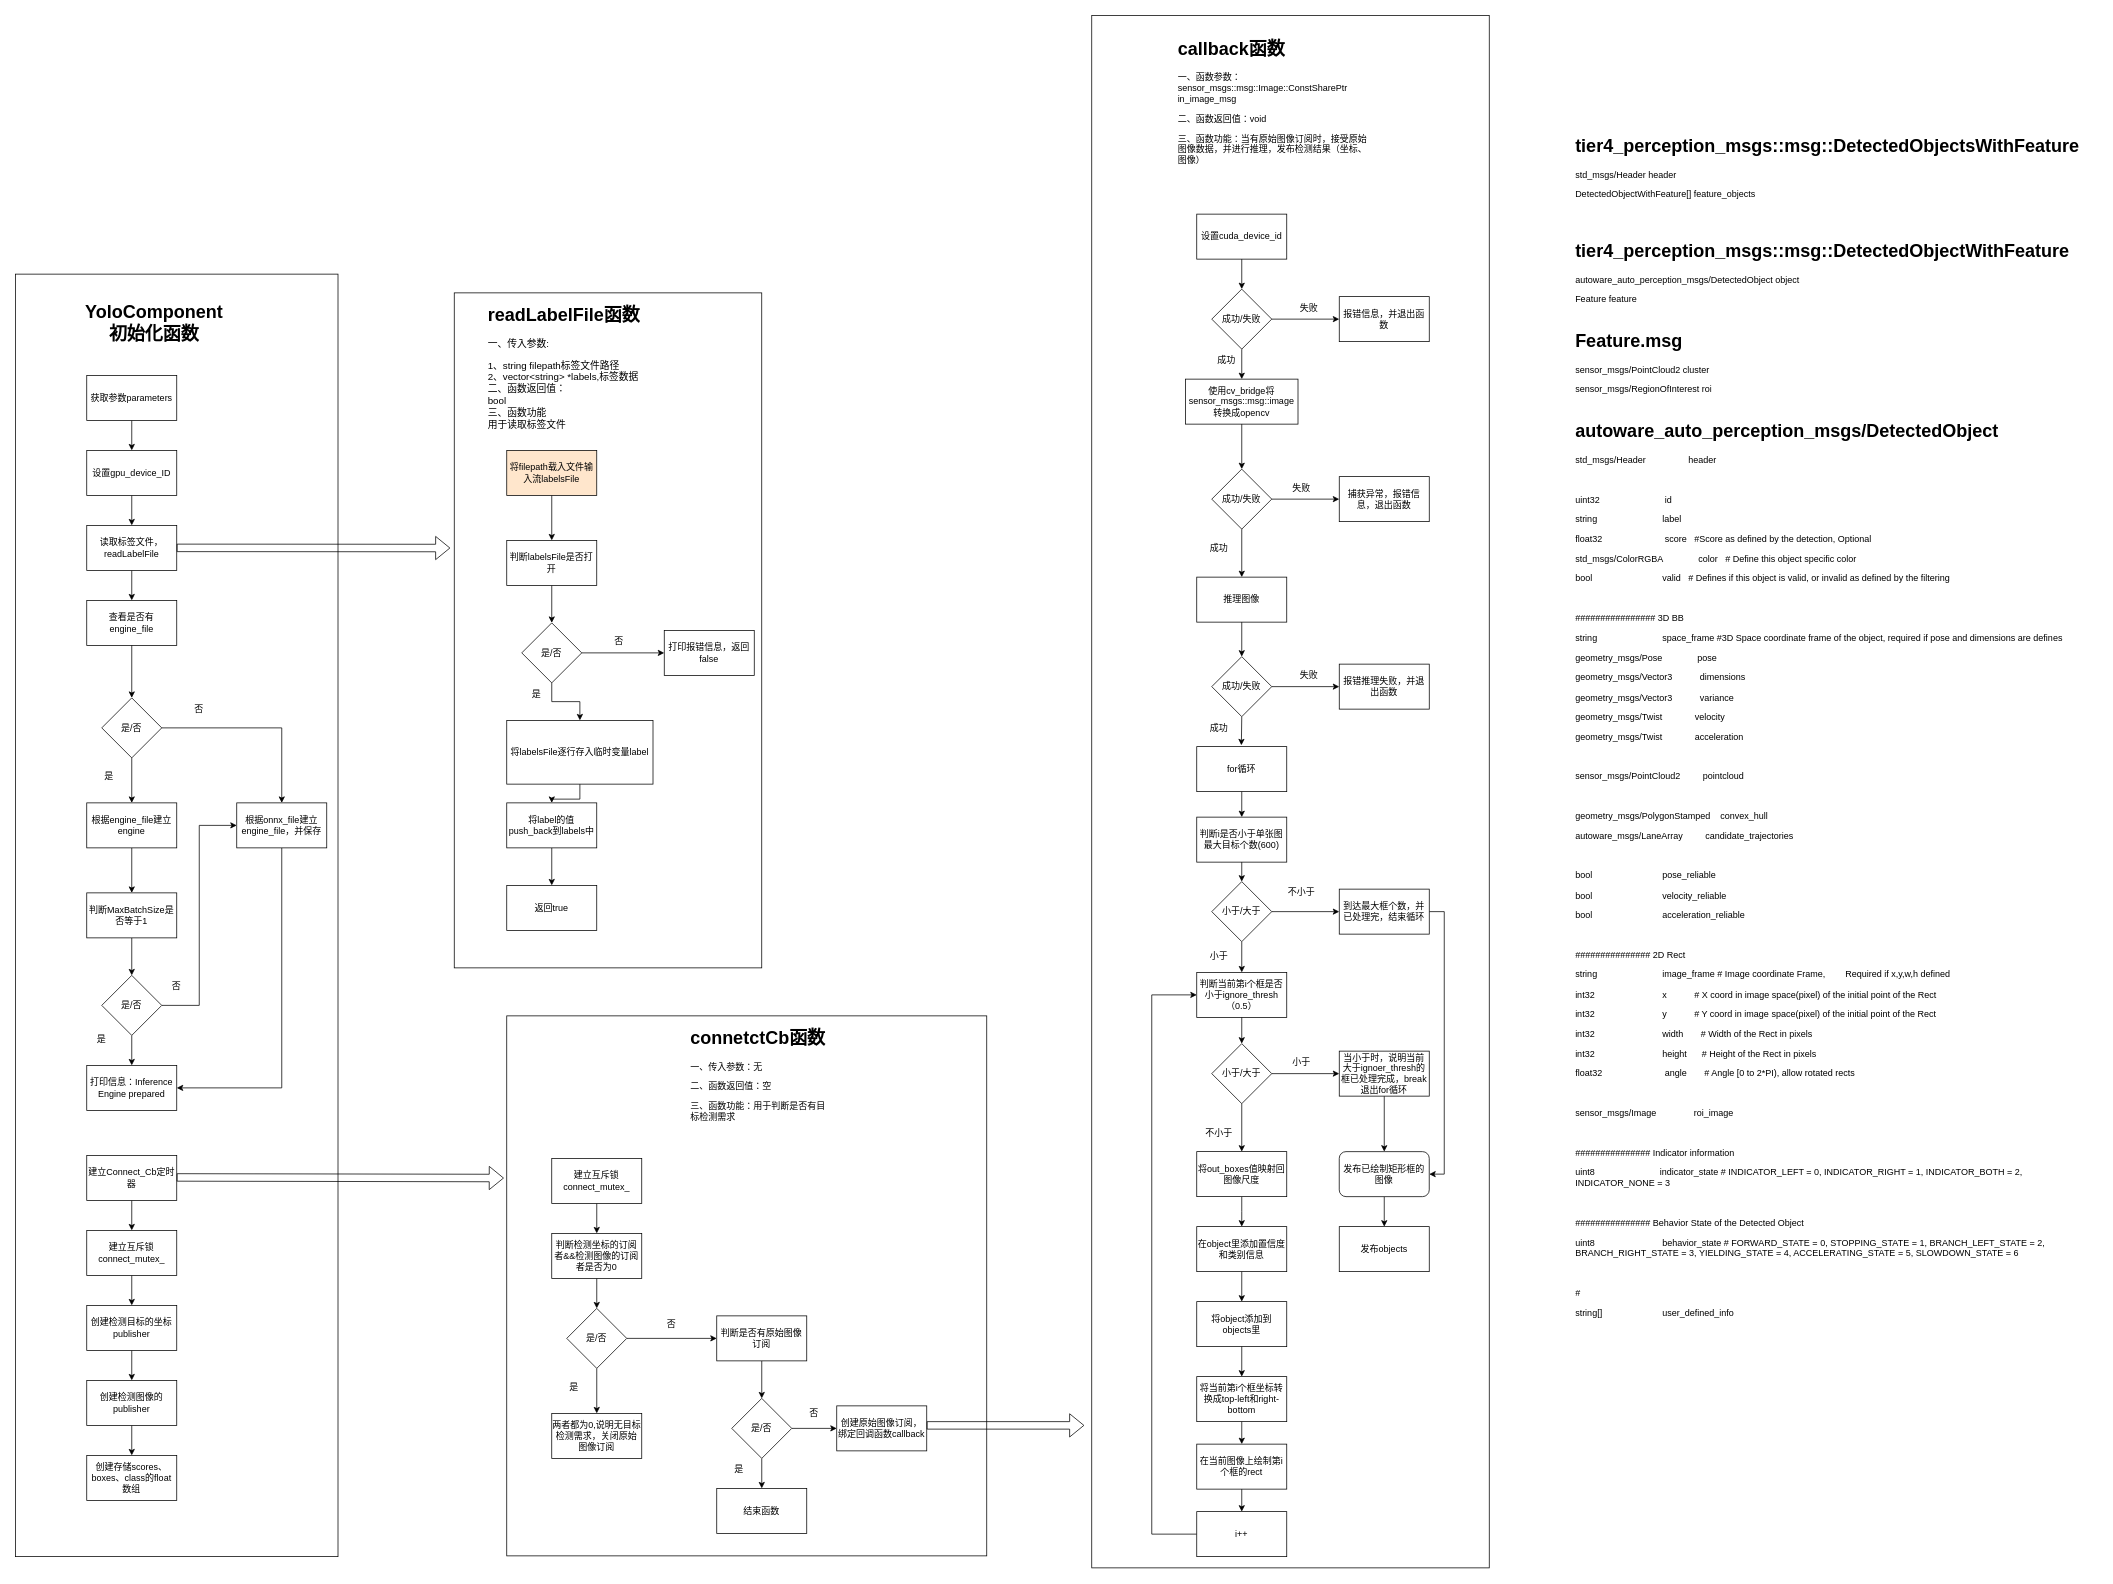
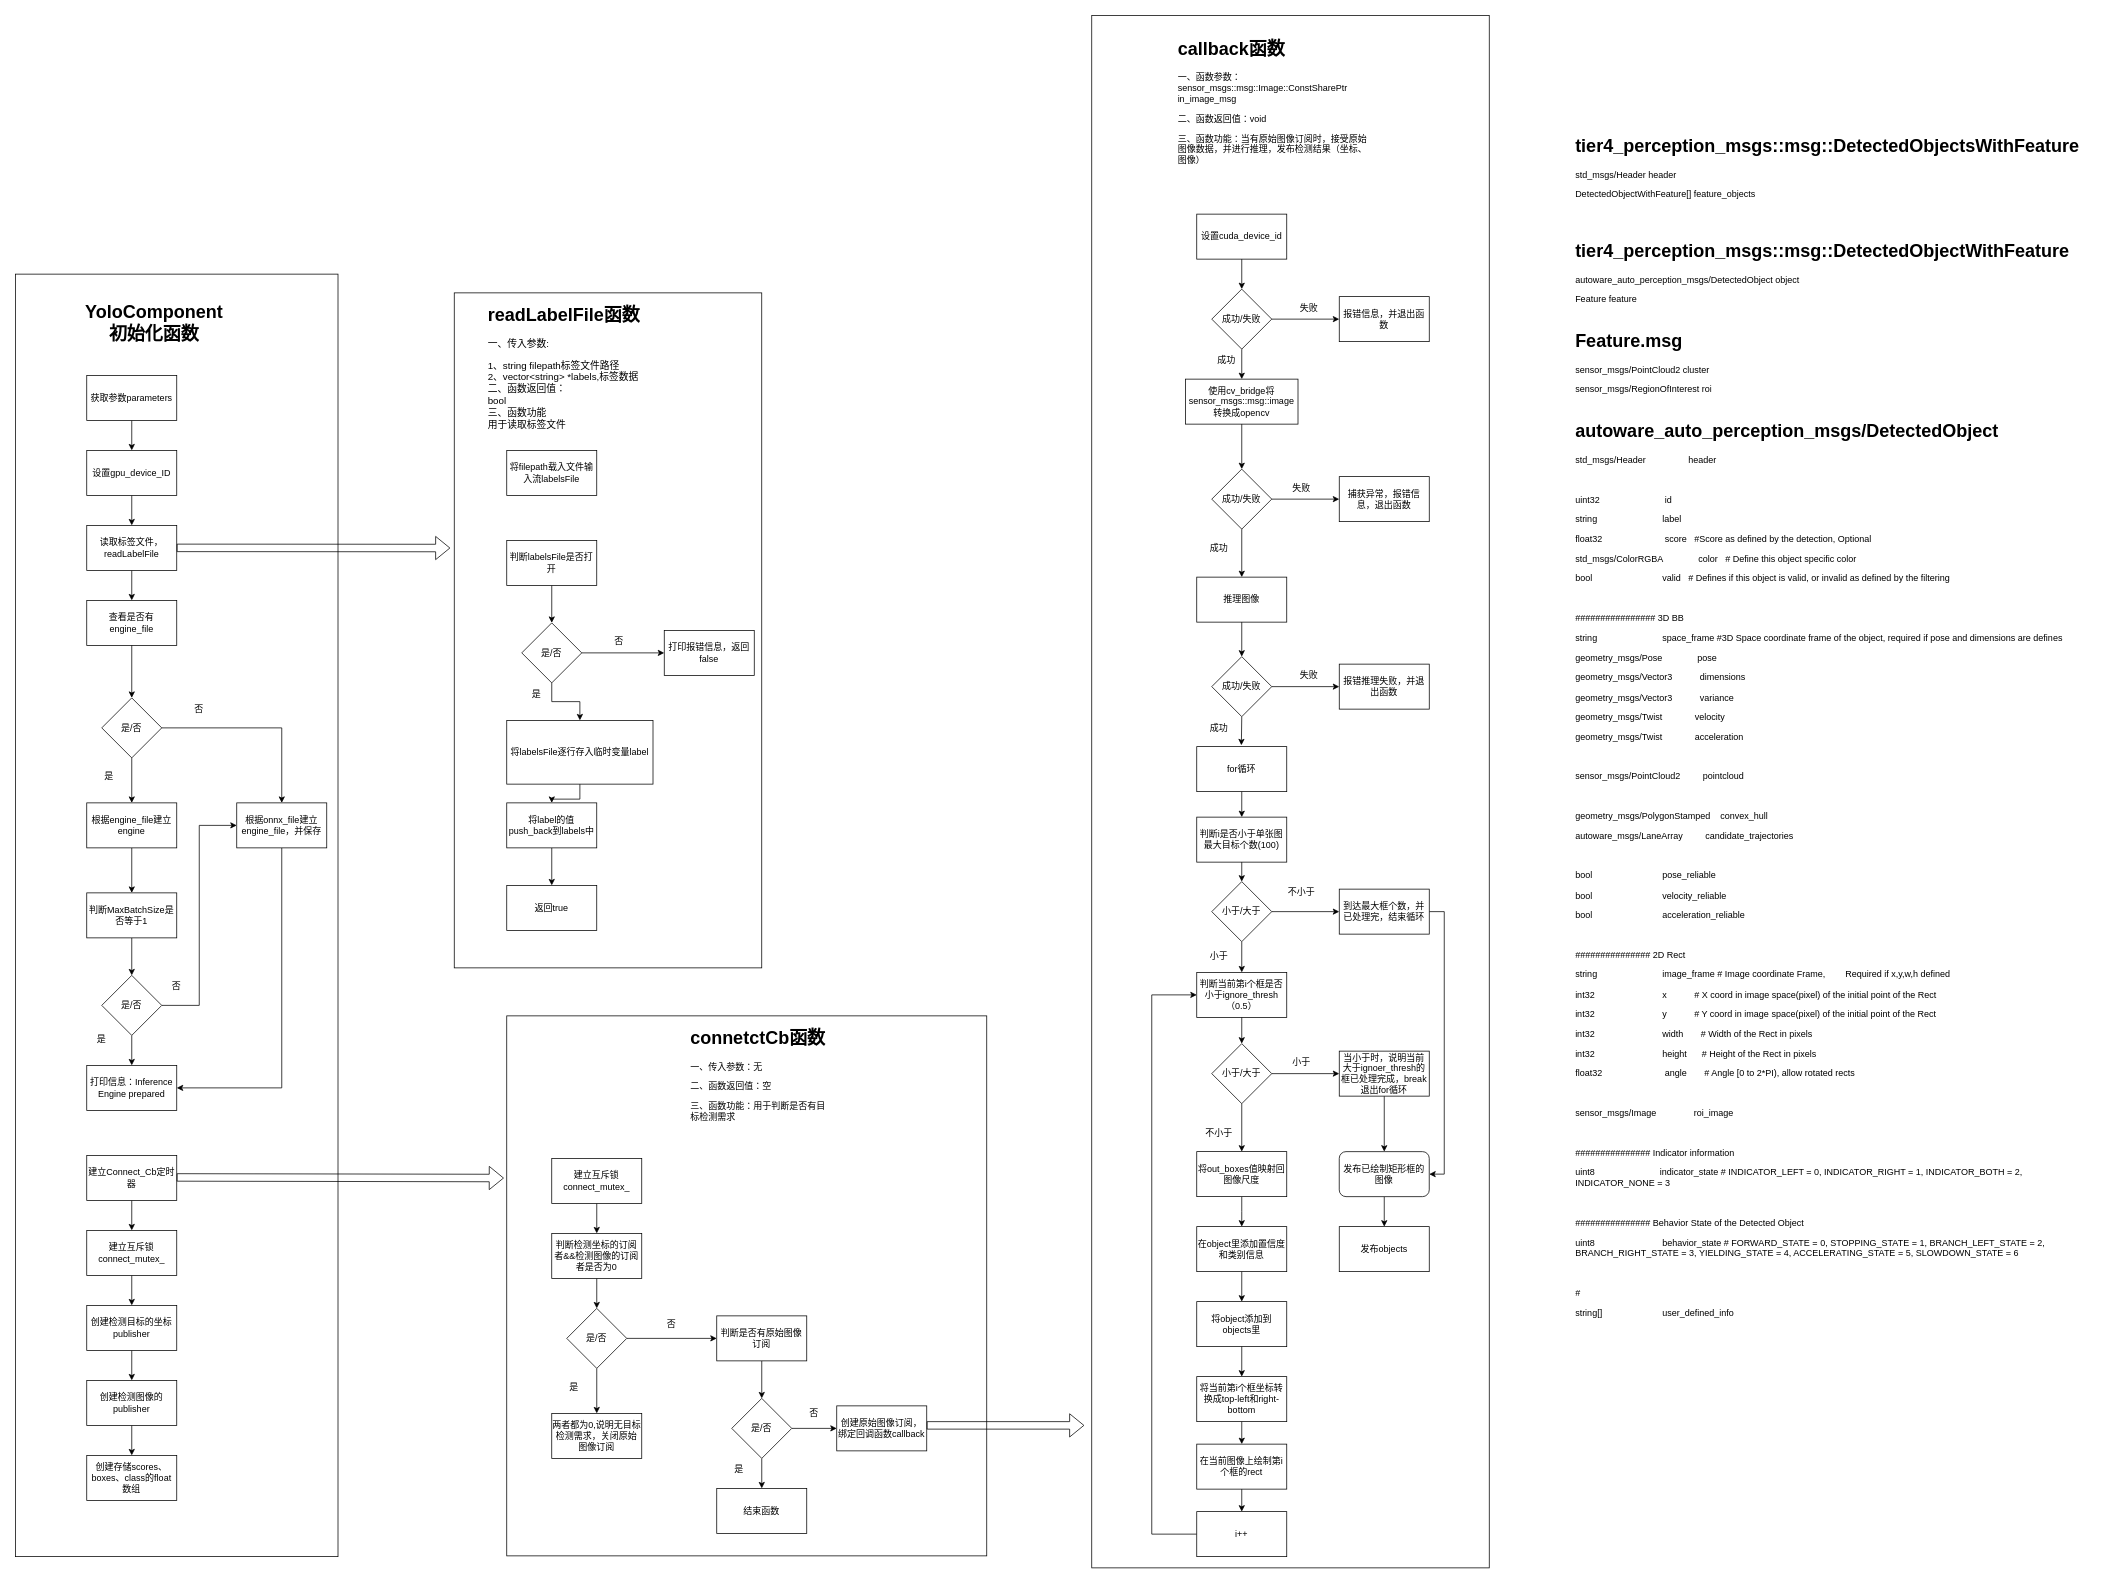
(552, 473) -> (552, 473)
(552, 515) -> none
(1242, 840) -> (1242, 840)
